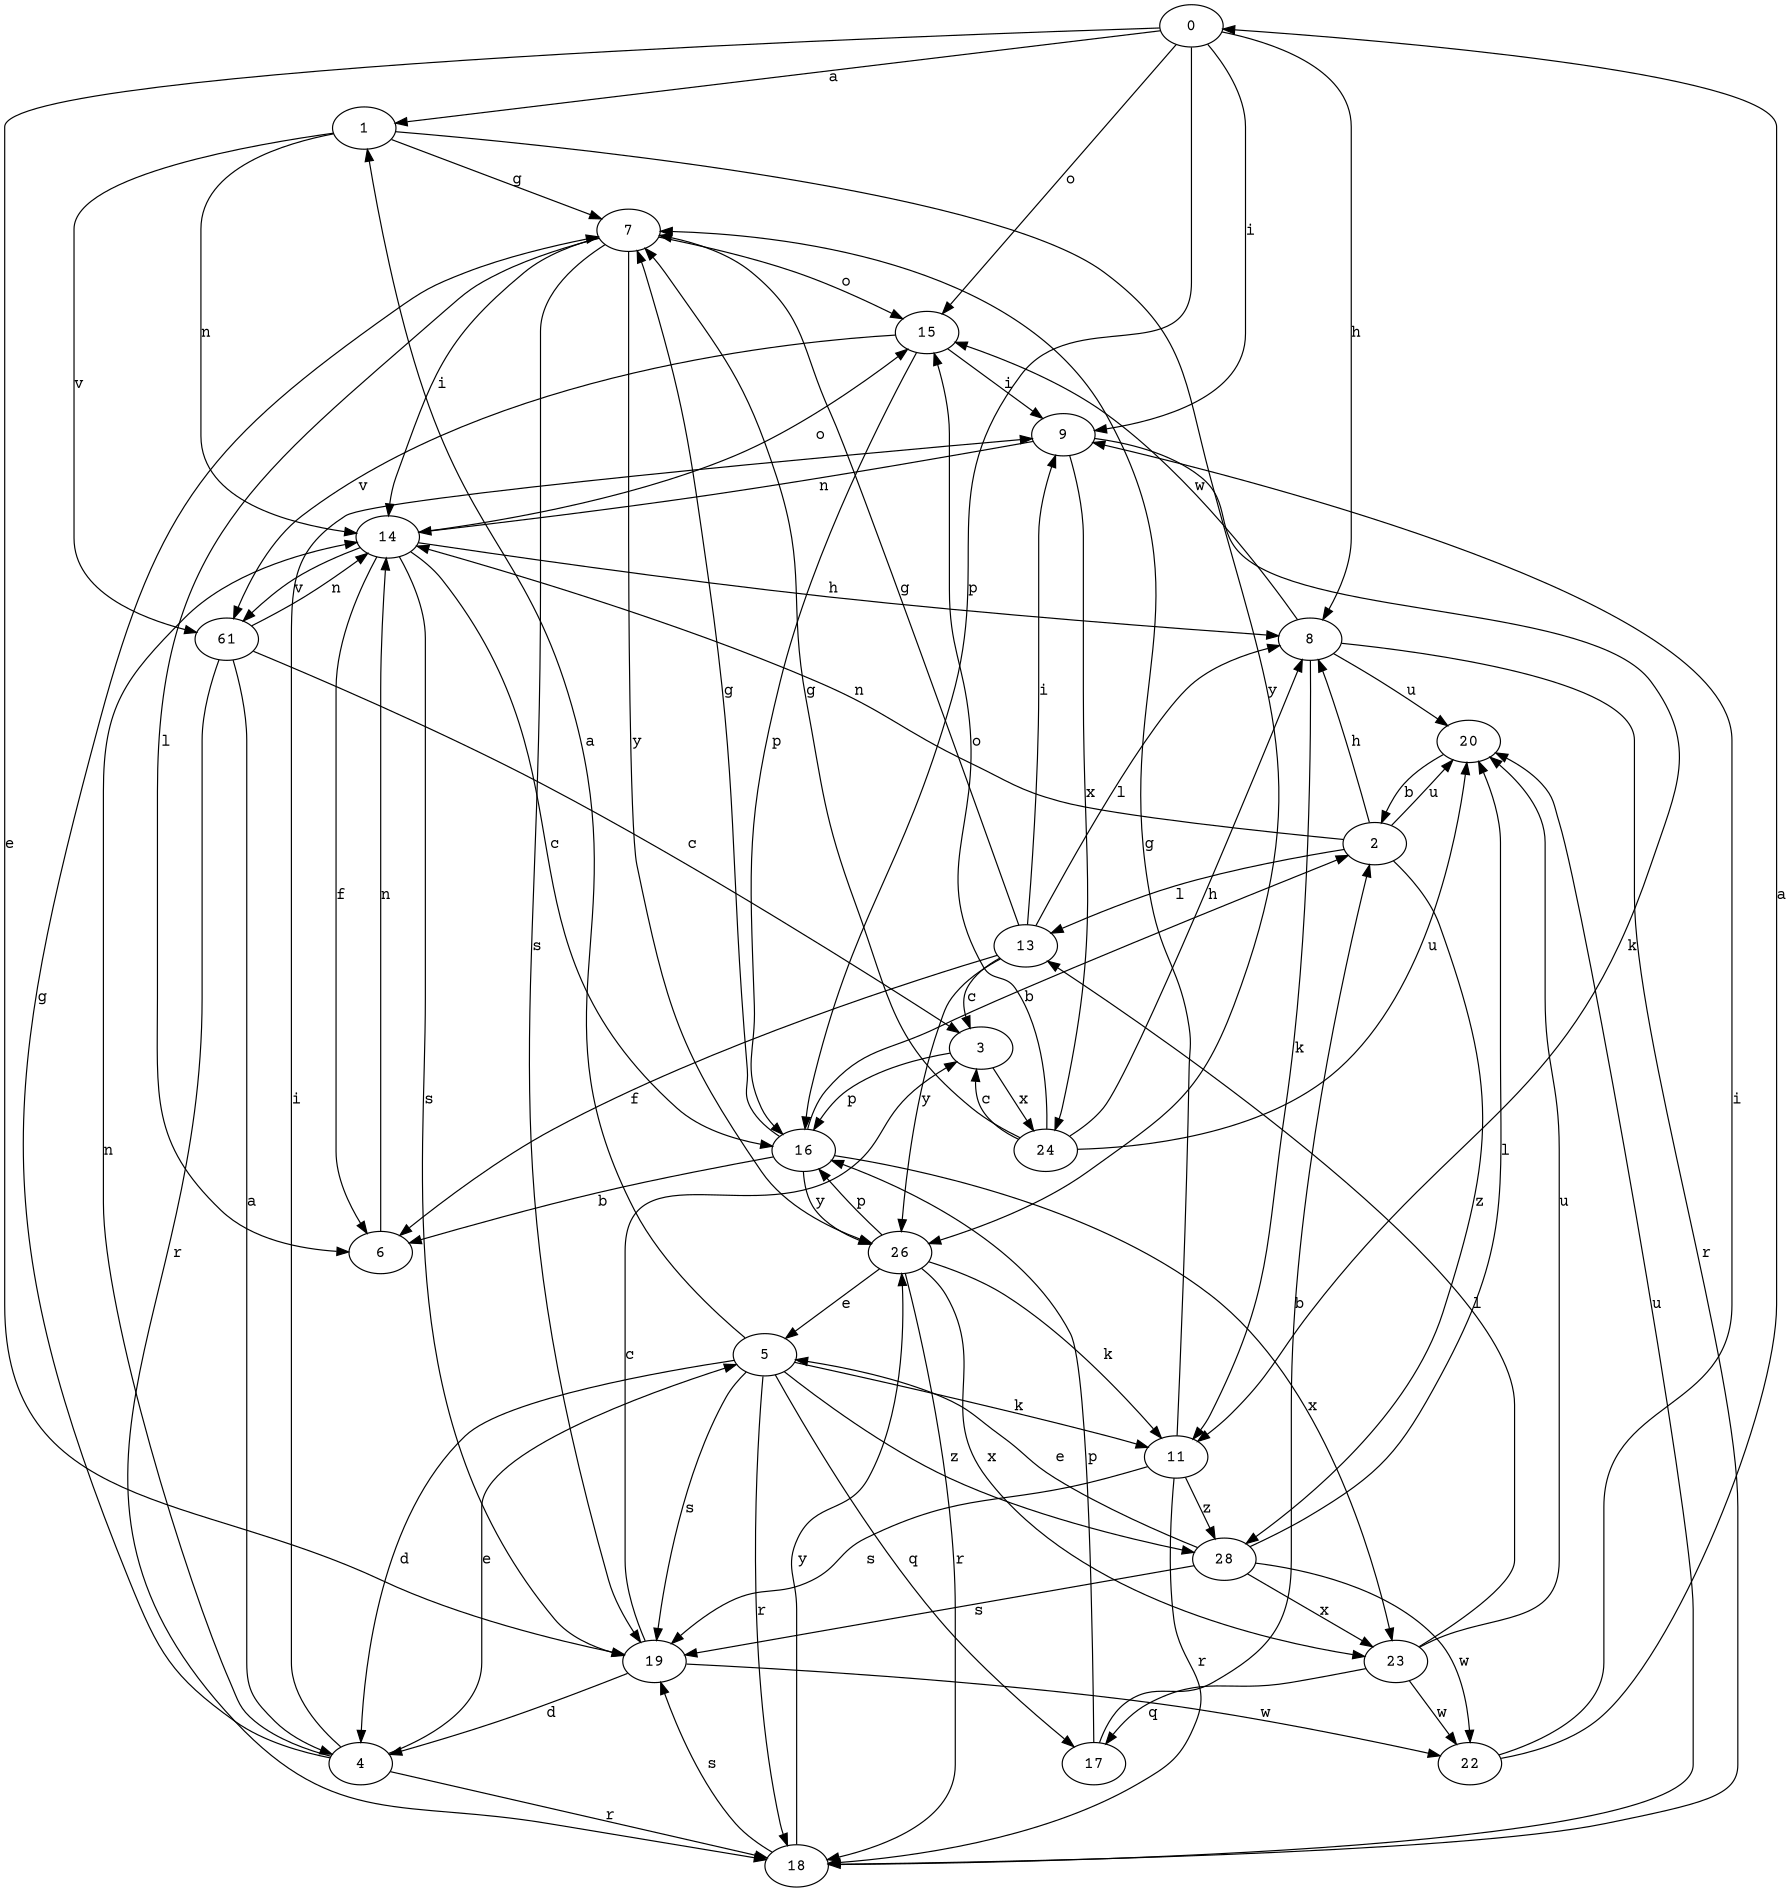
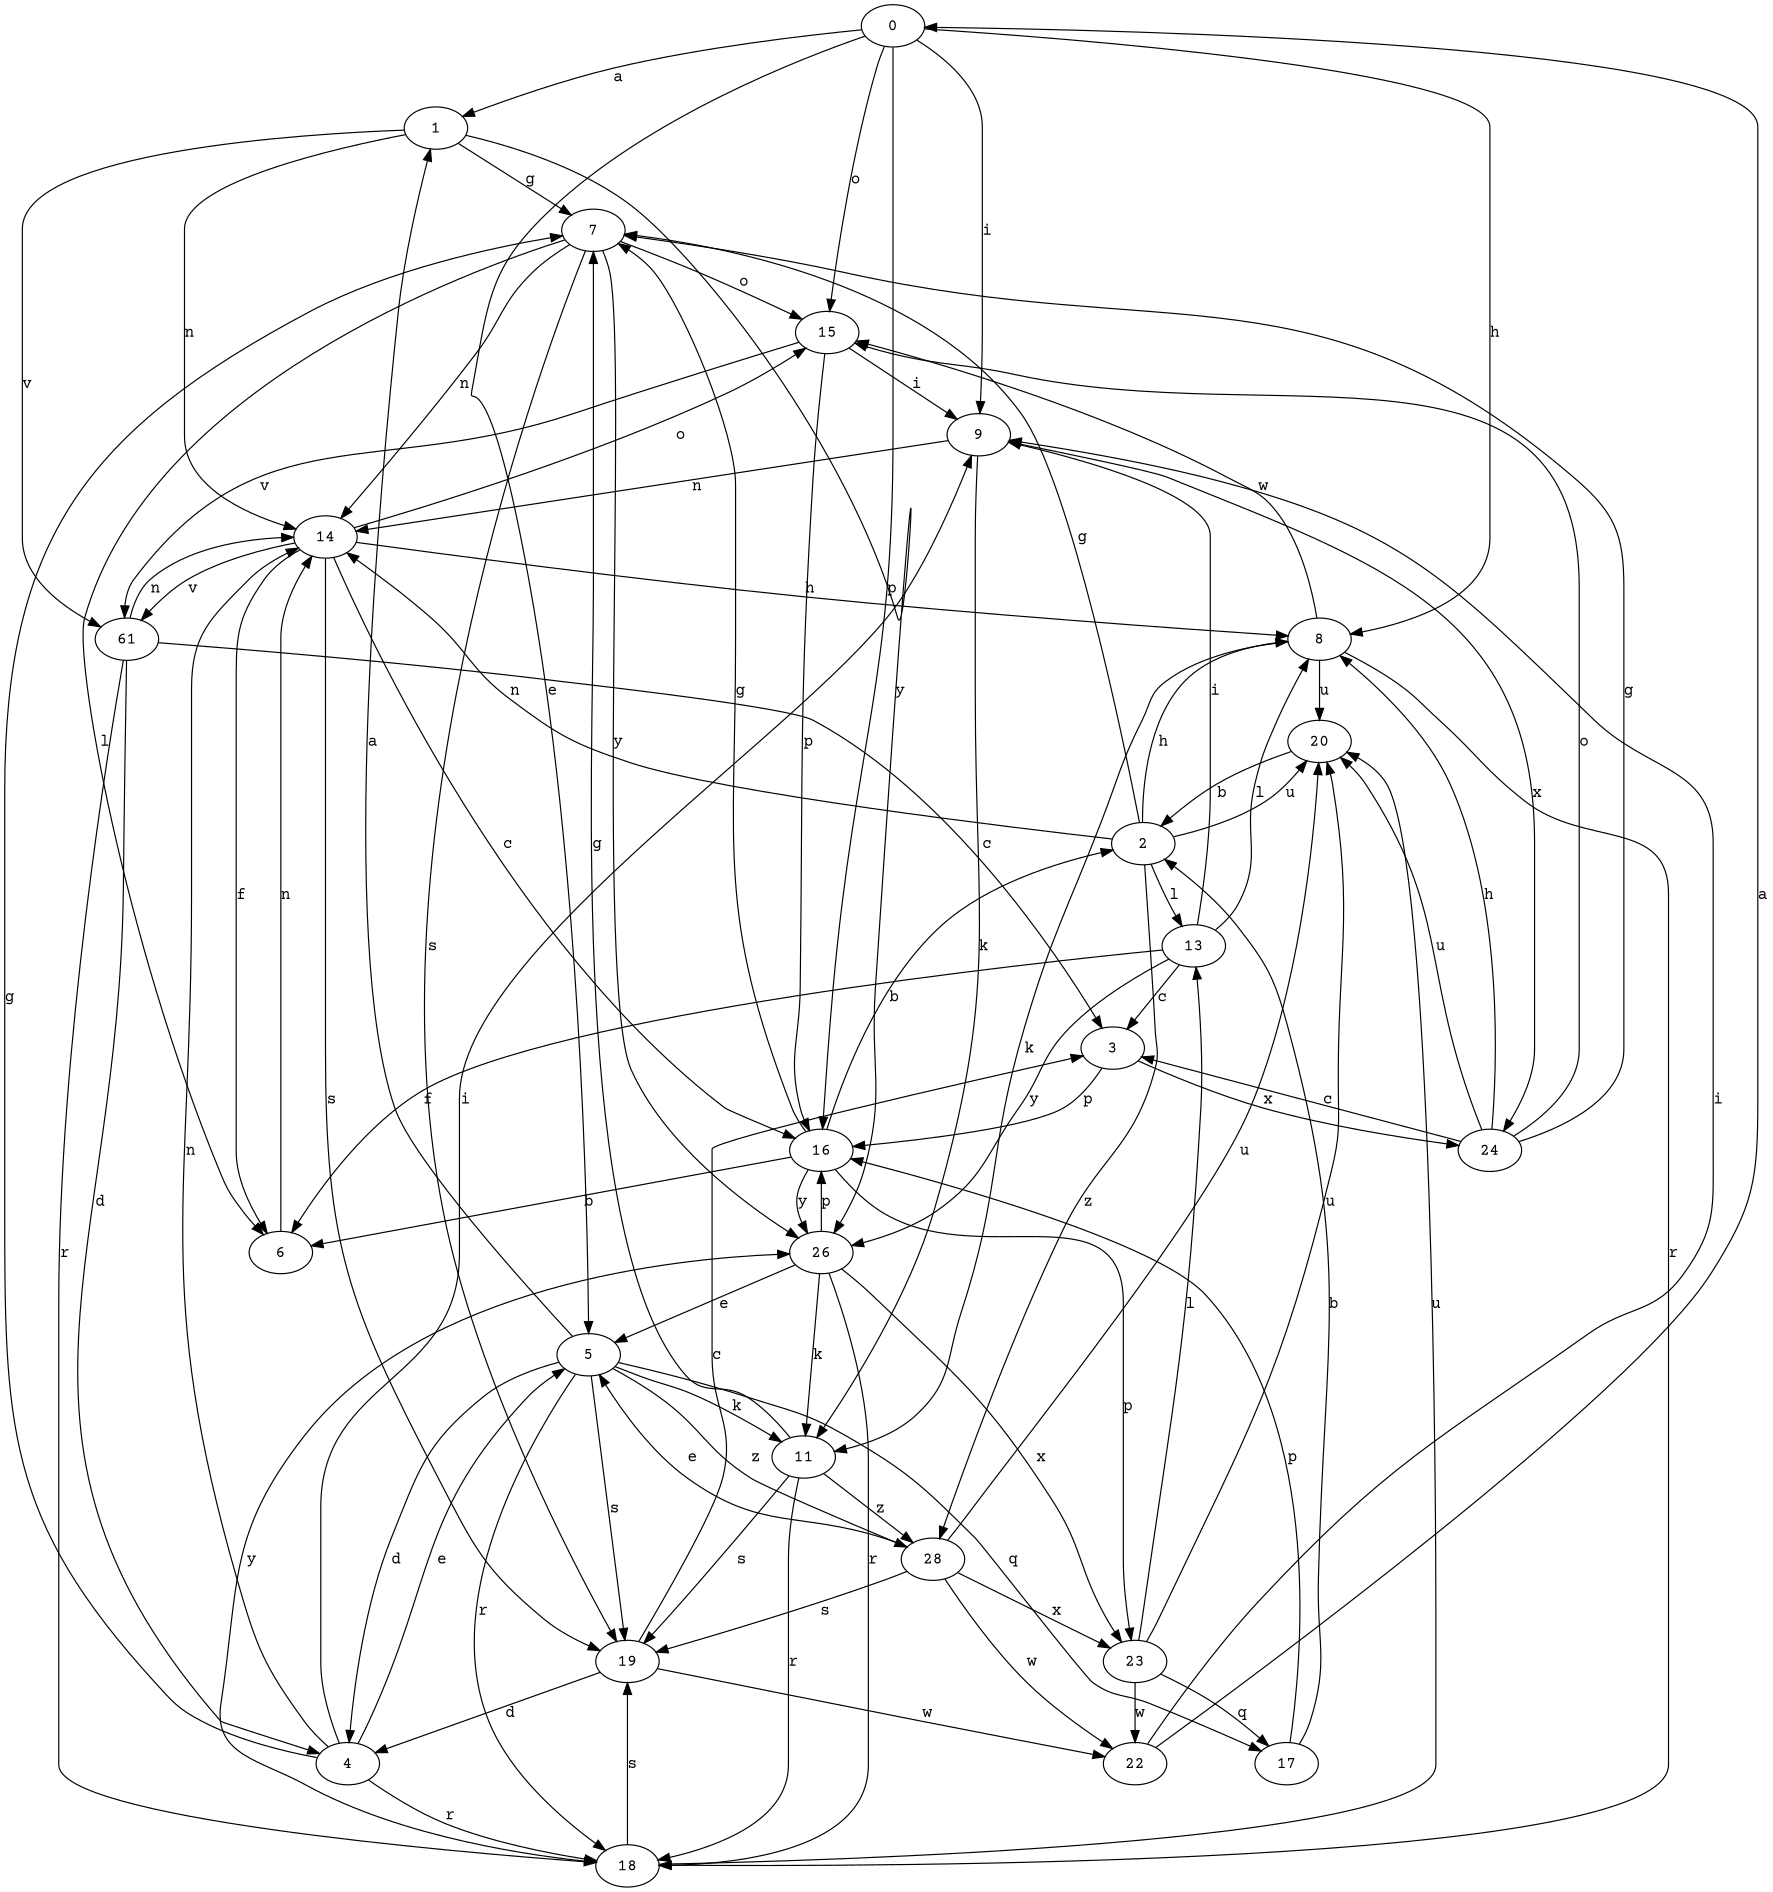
(442, 384) -> (465, 384)
(5, 509) -> (519, 533)
(883, 550) -> (1019, 411)
(1506, 1150) -> (1245, 1150)
(252, 1201) -> (100, 1201)
(1313, 1406) -> (1129, 1406)
